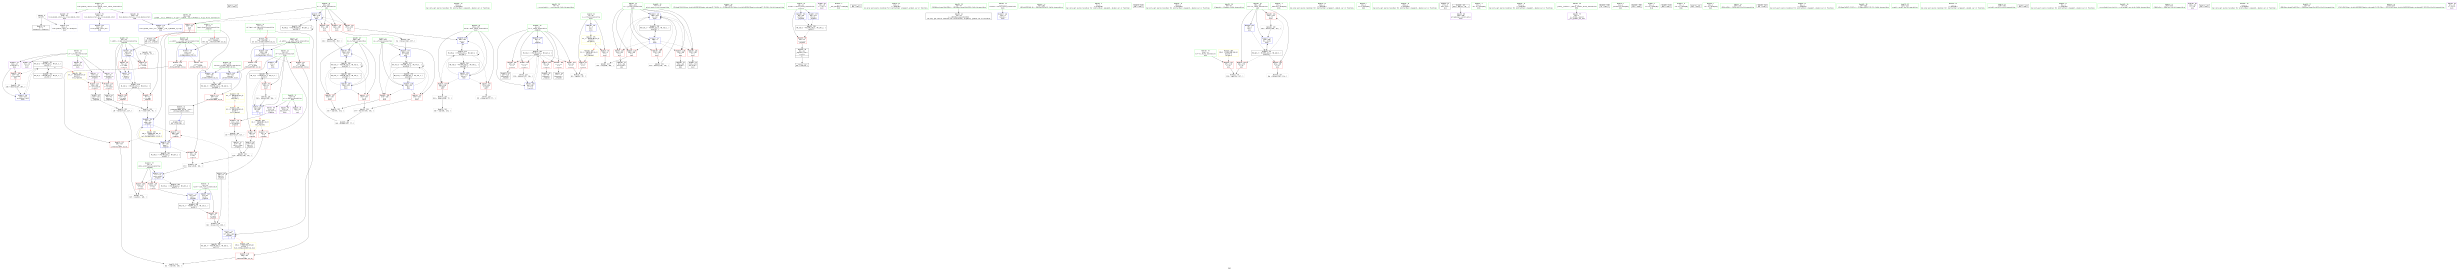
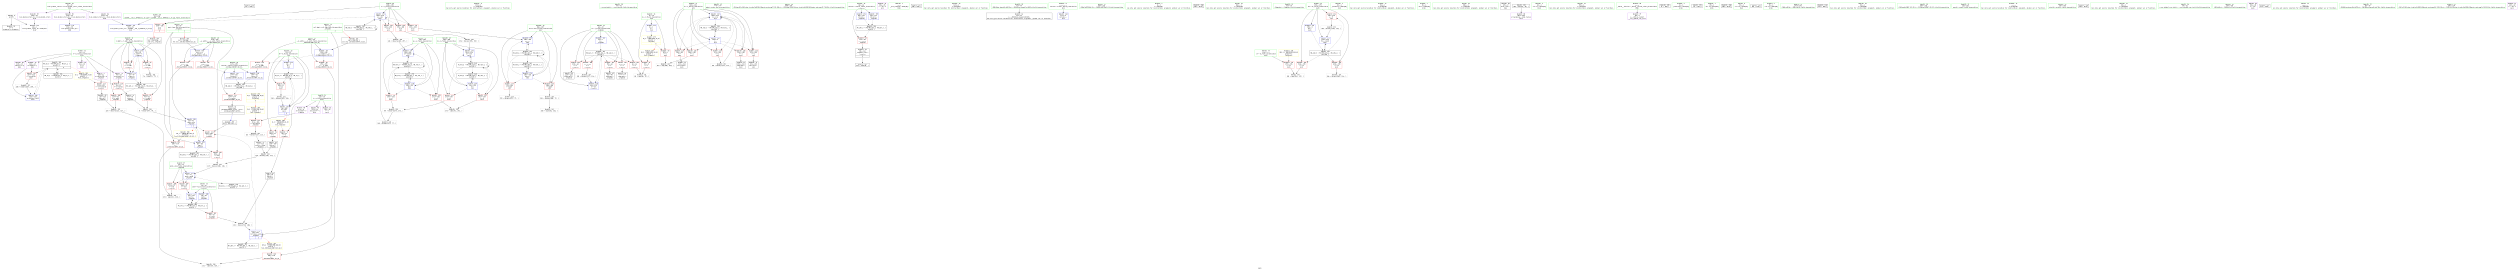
(145, 58) -> (149, 71)
